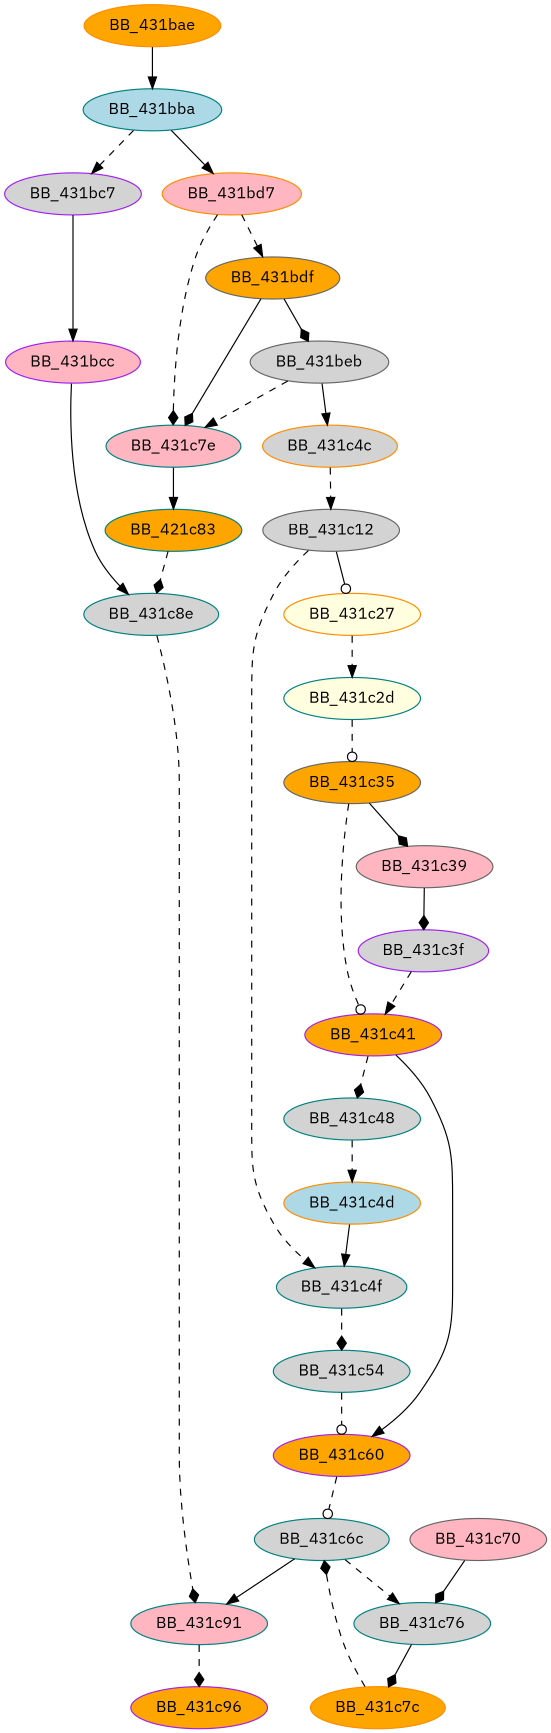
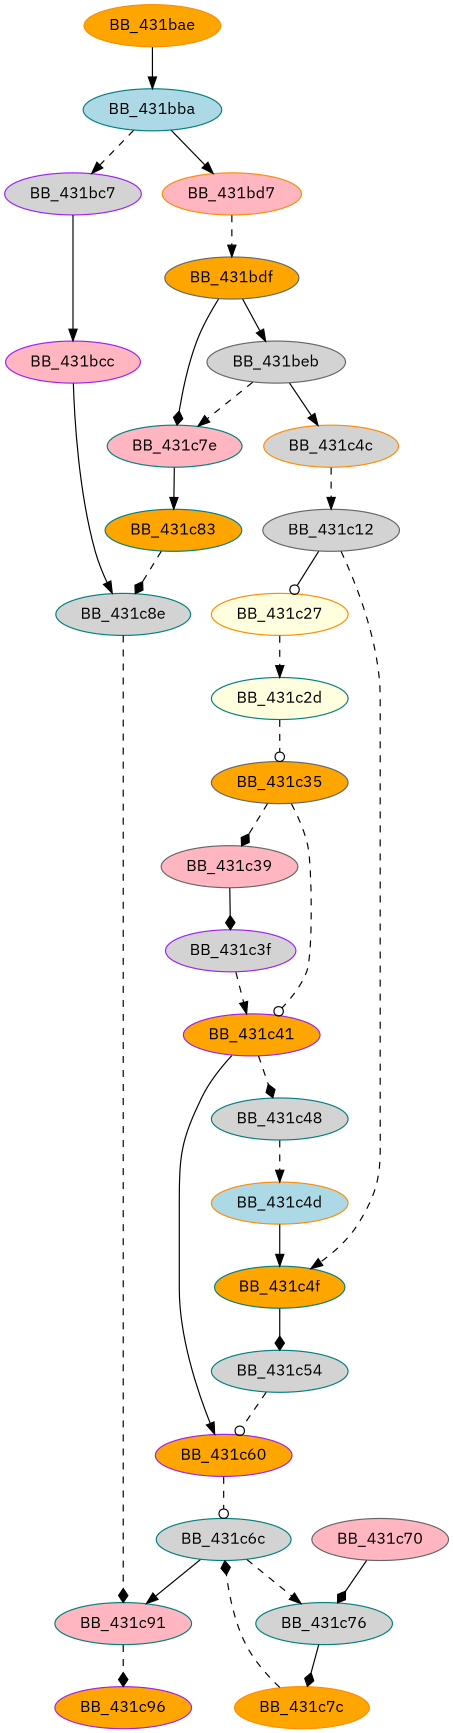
(183, 309) -> none
(293, 314) -> (251, 315)
(173, 530) -> (173, 530)
(384, 819) -> (258, 819)
(342, 1287) -> (280, 1287)
(342, 1322) -> (280, 1322)
